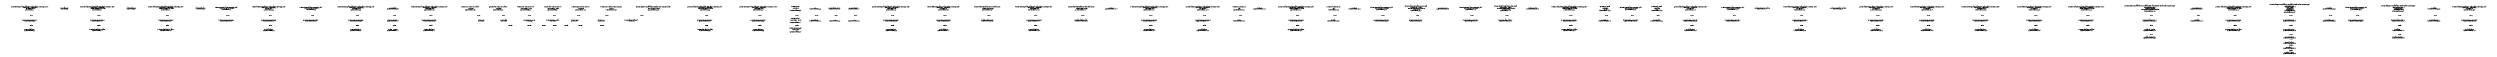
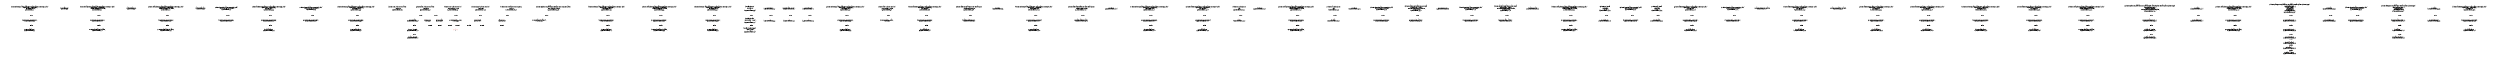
none -> (997, 9)
(815, 14) -> (769, 14)
(2197, 14) -> (2197, 14)
(553, 25) -> (434, 27)
